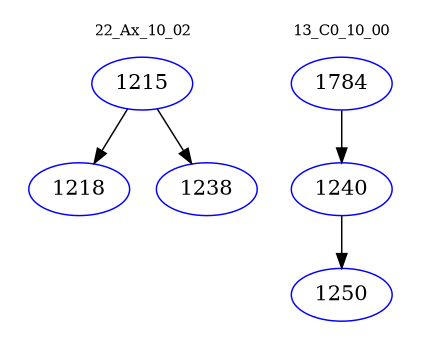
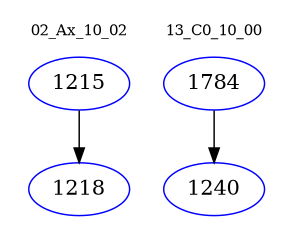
(143, 32) -> (79, 32)
(207, 189) -> none
(342, 295) -> none
